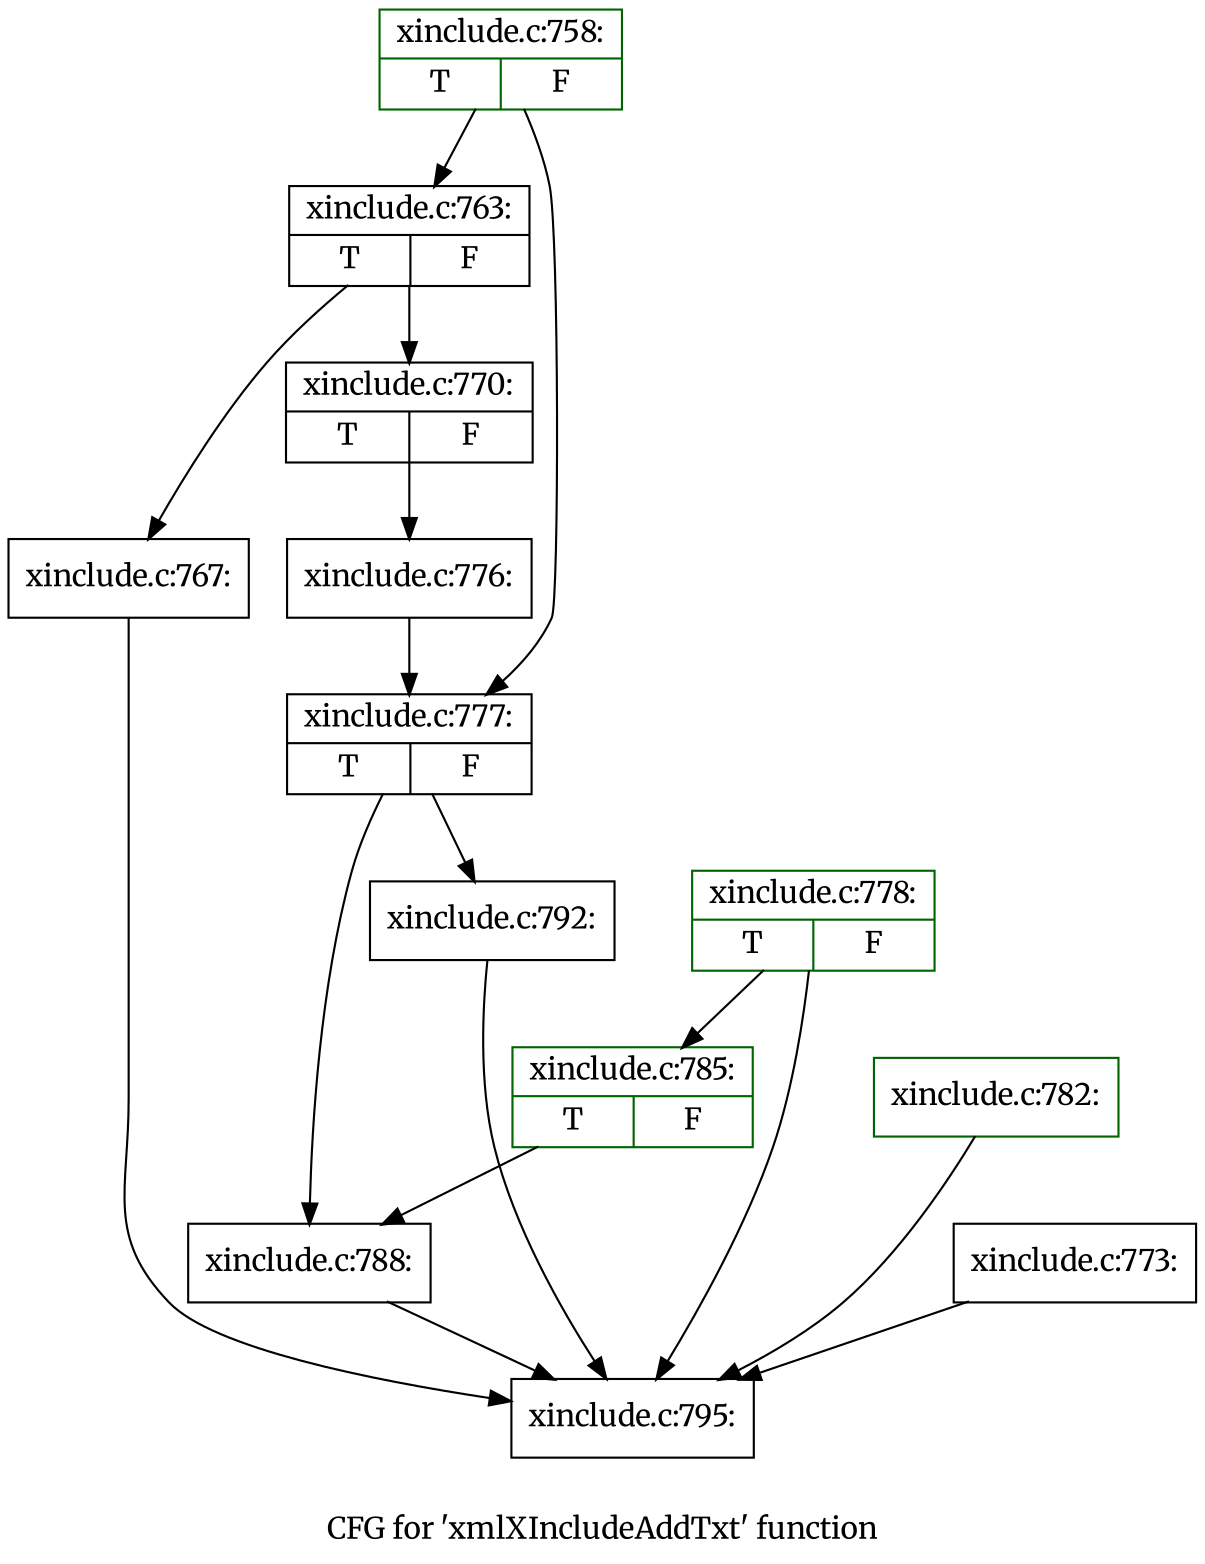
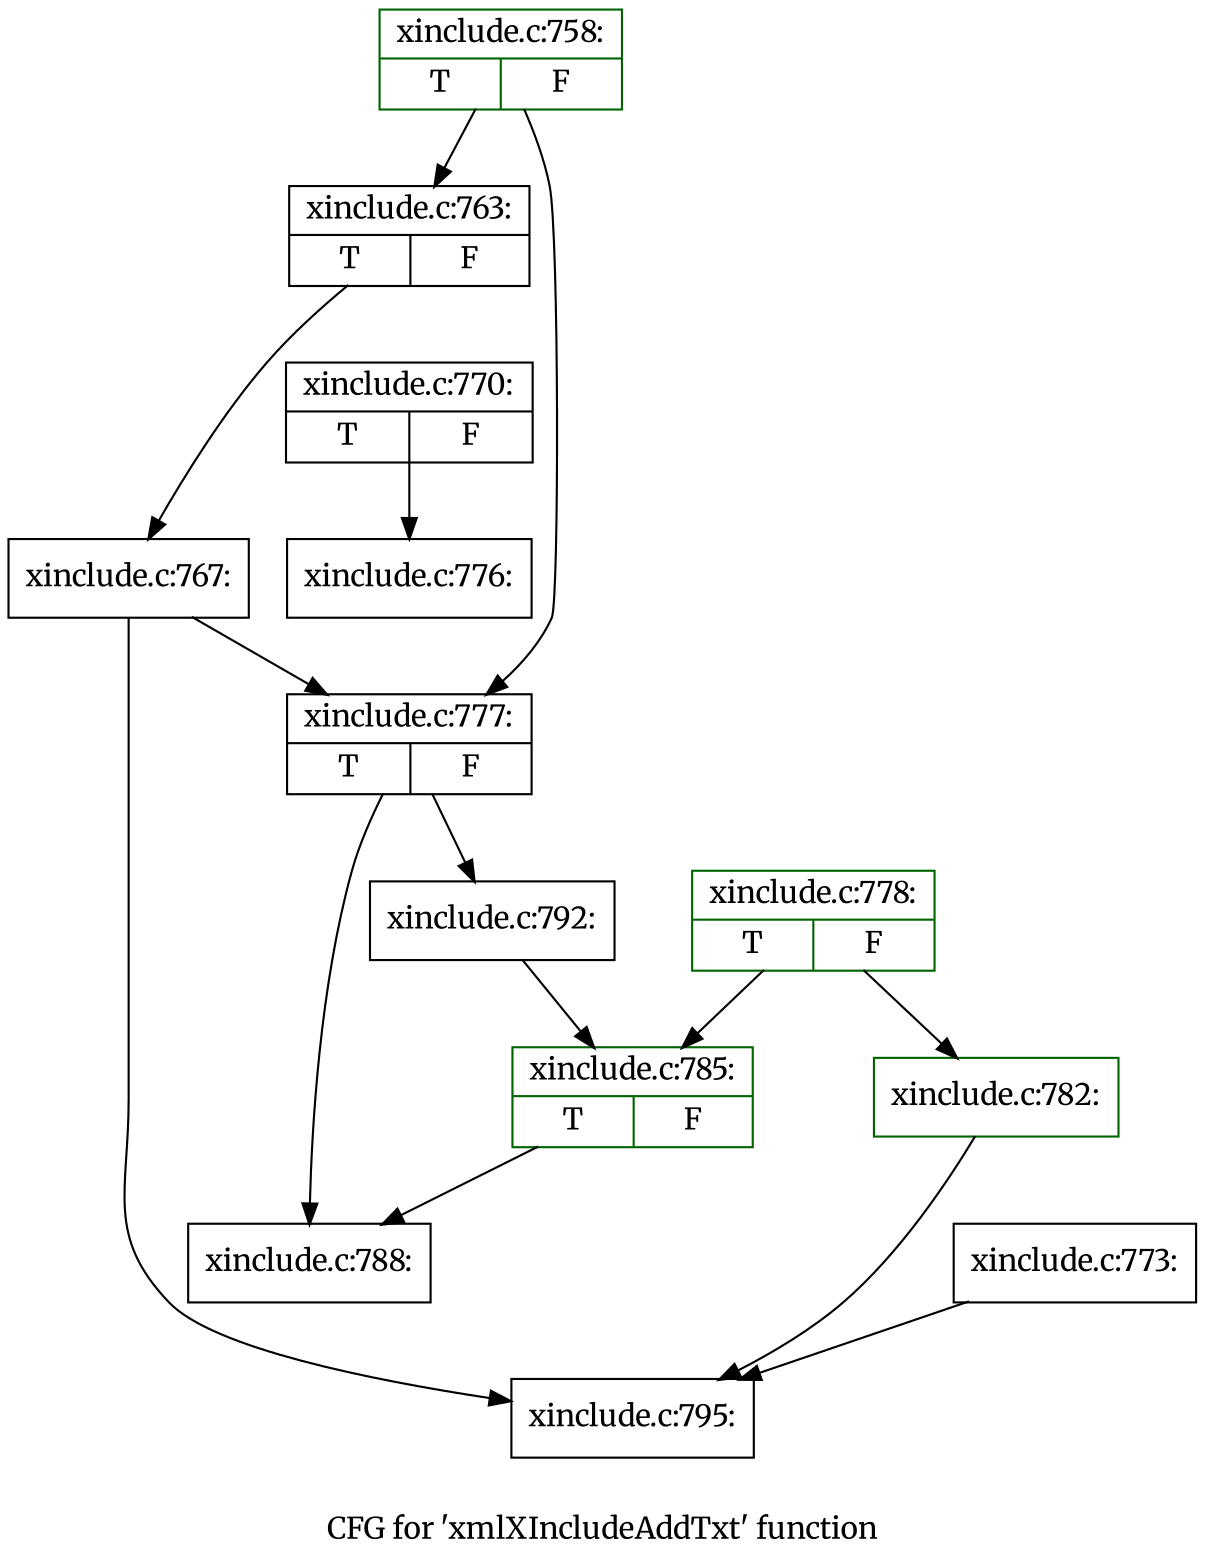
(409, 314) -> none
(409, 646) -> (250, 650)
(763, 1174) -> (903, 1007)
(504, 1181) -> (551, 995)
(461, 1336) -> none
